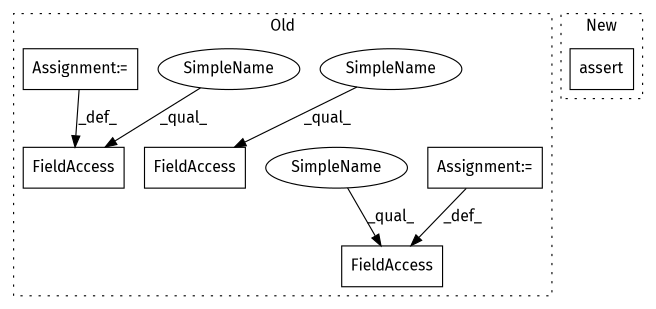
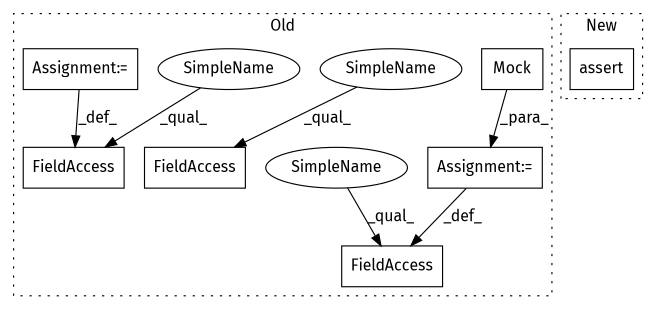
none -> (512, 69)
